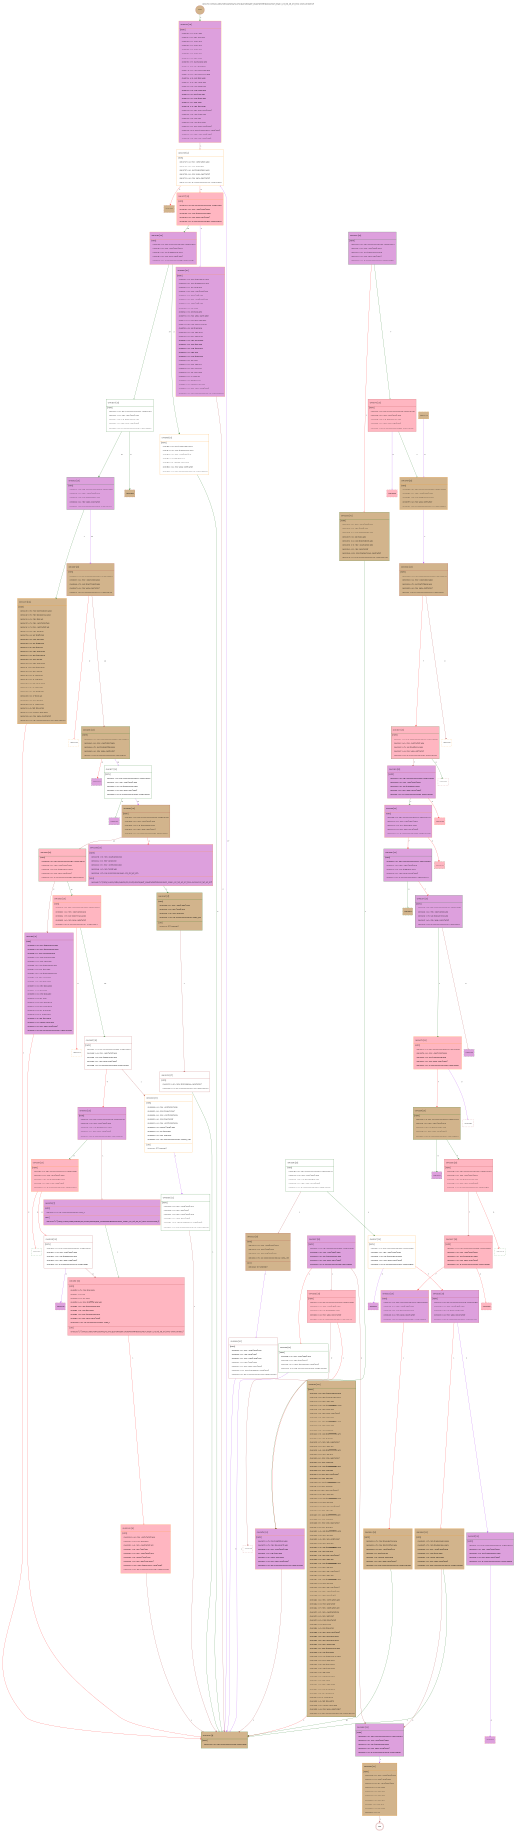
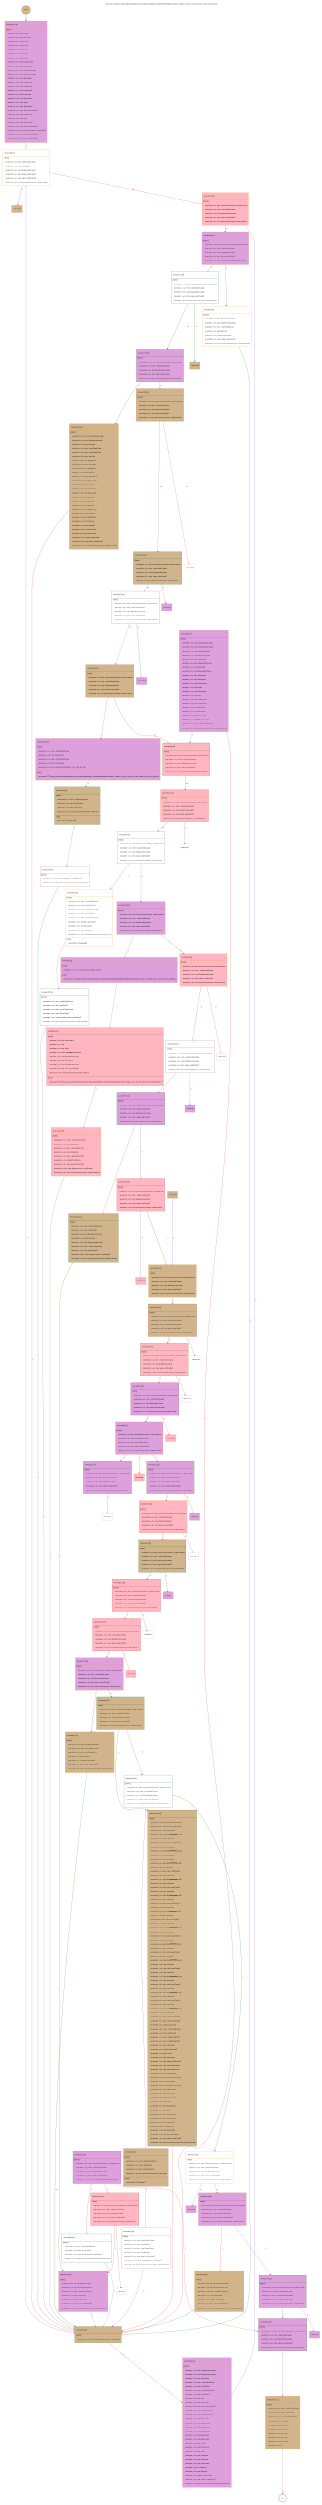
(423, 888) -> (155, 1457)
(49, 906) -> (191, 737)
(408, 912) -> (107, 1517)
(222, 1063) -> (145, 2372)
(90, 1273) -> (167, 1083)
(437, 1652) -> (283, 2312)
none -> (120, 1713)
